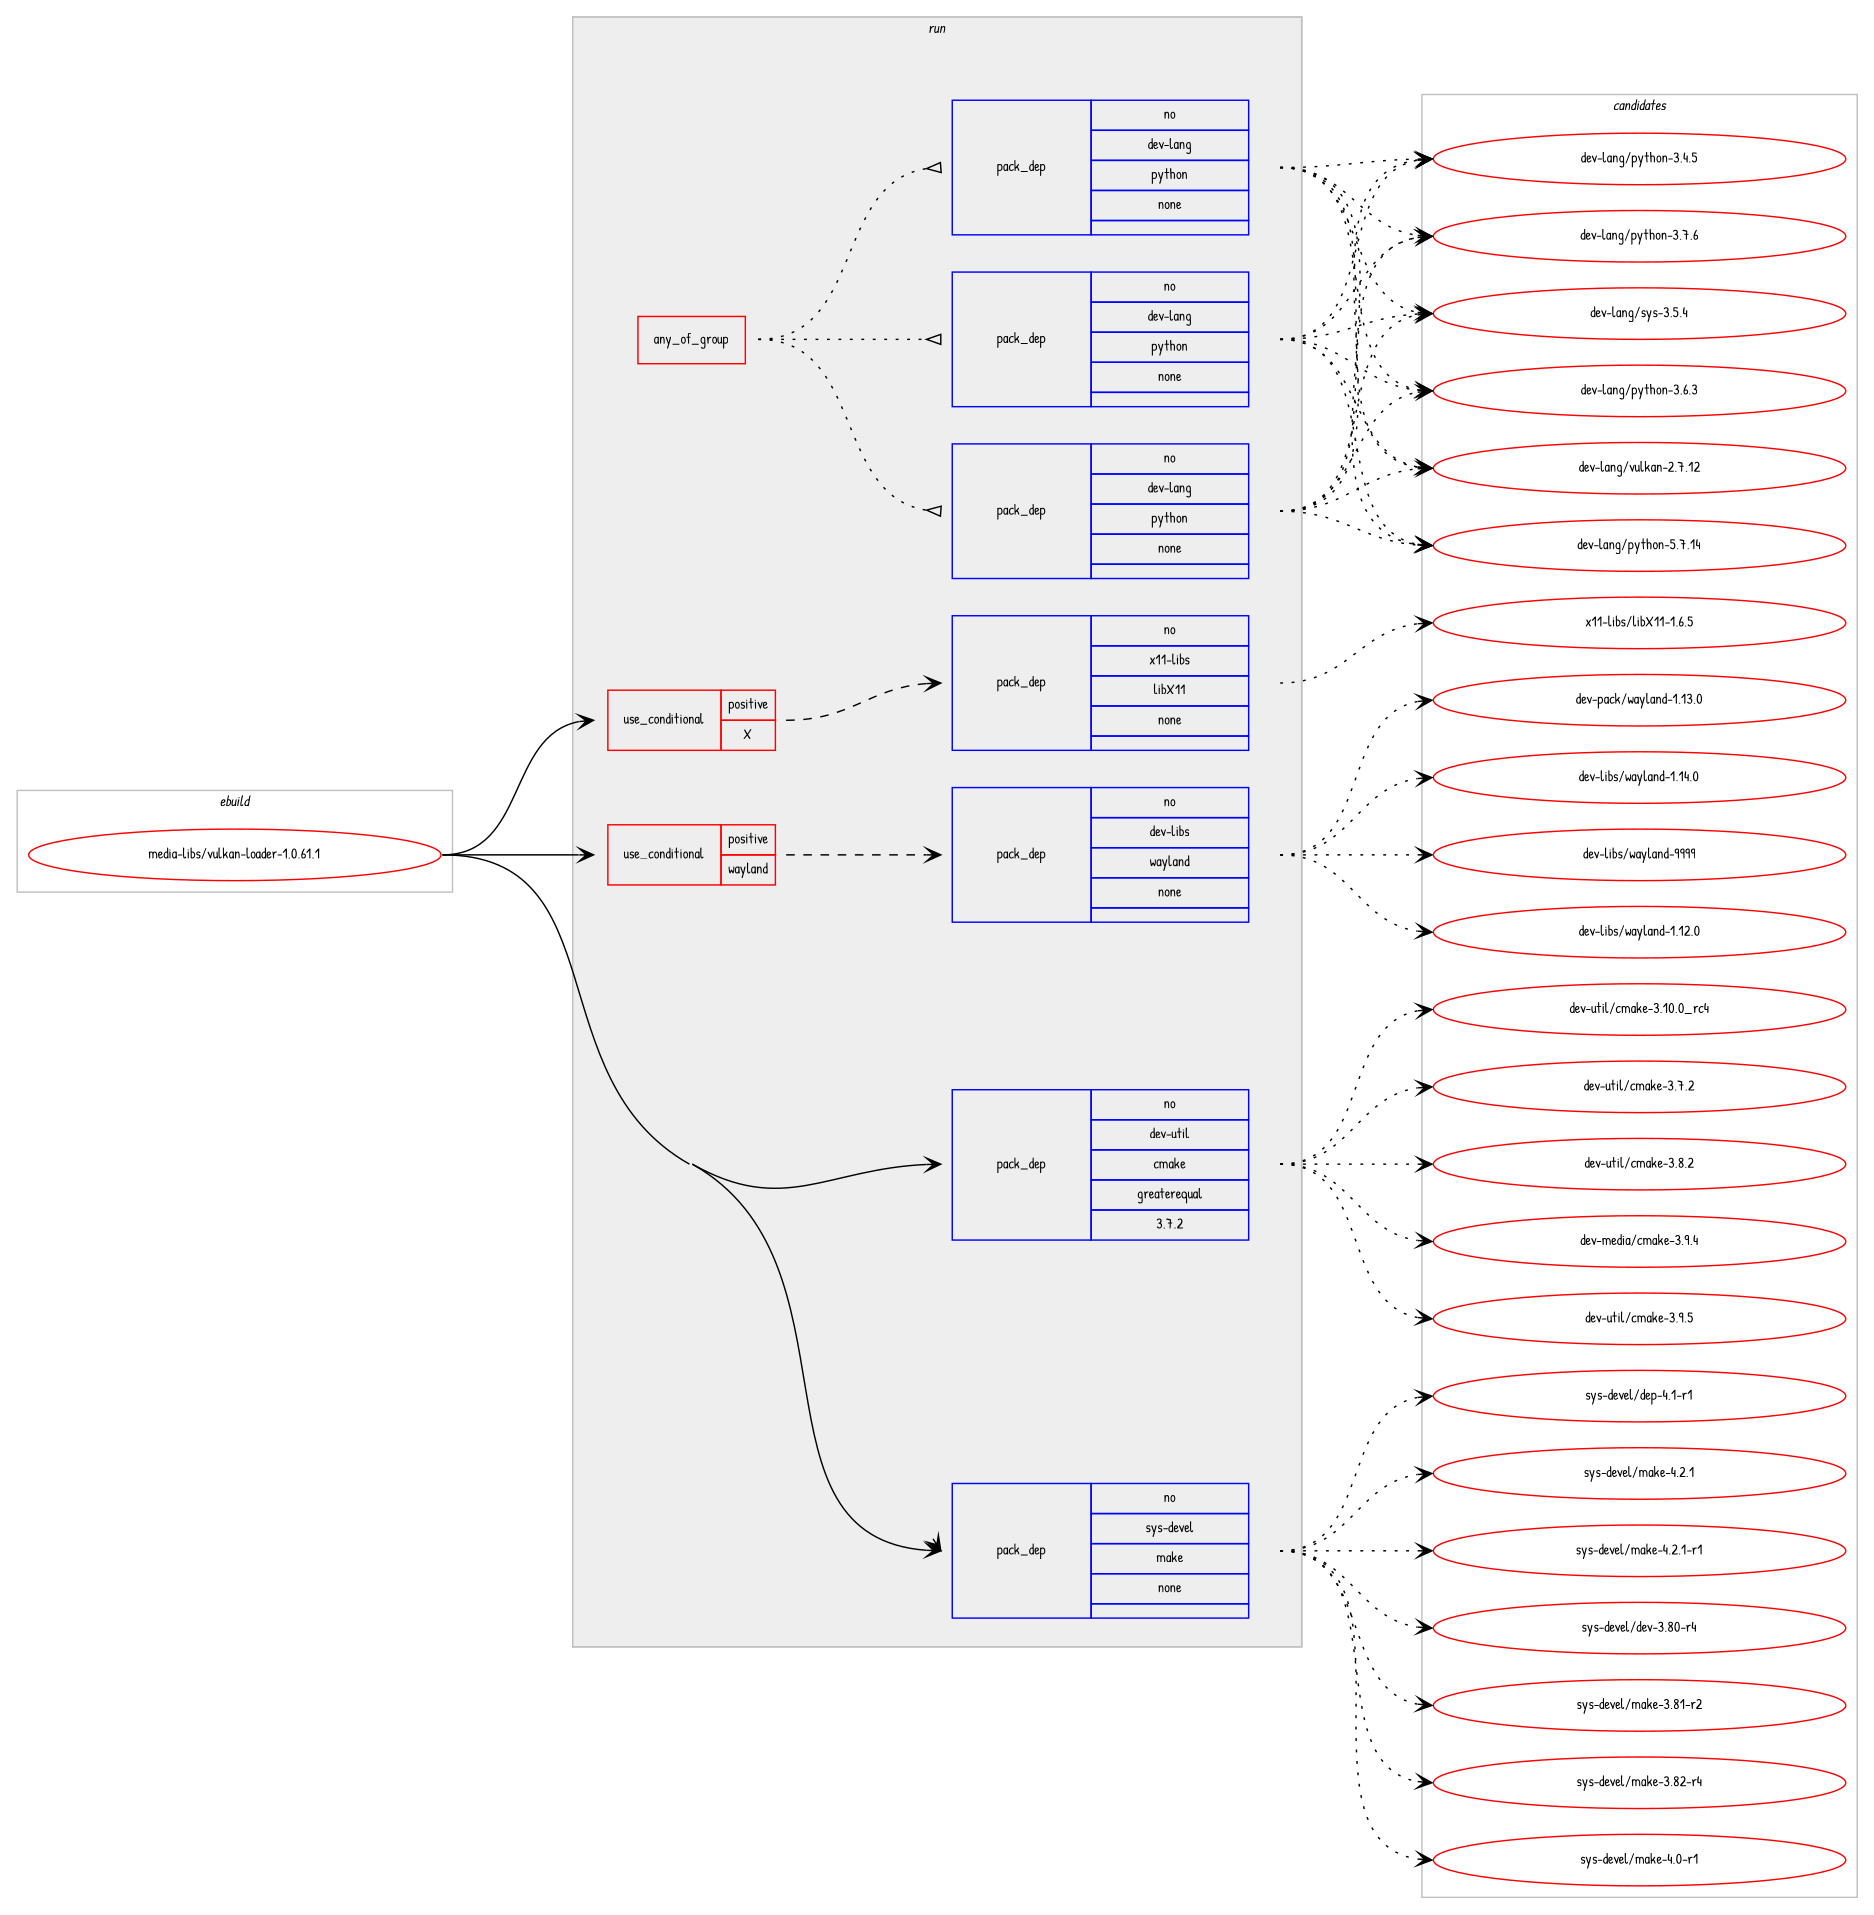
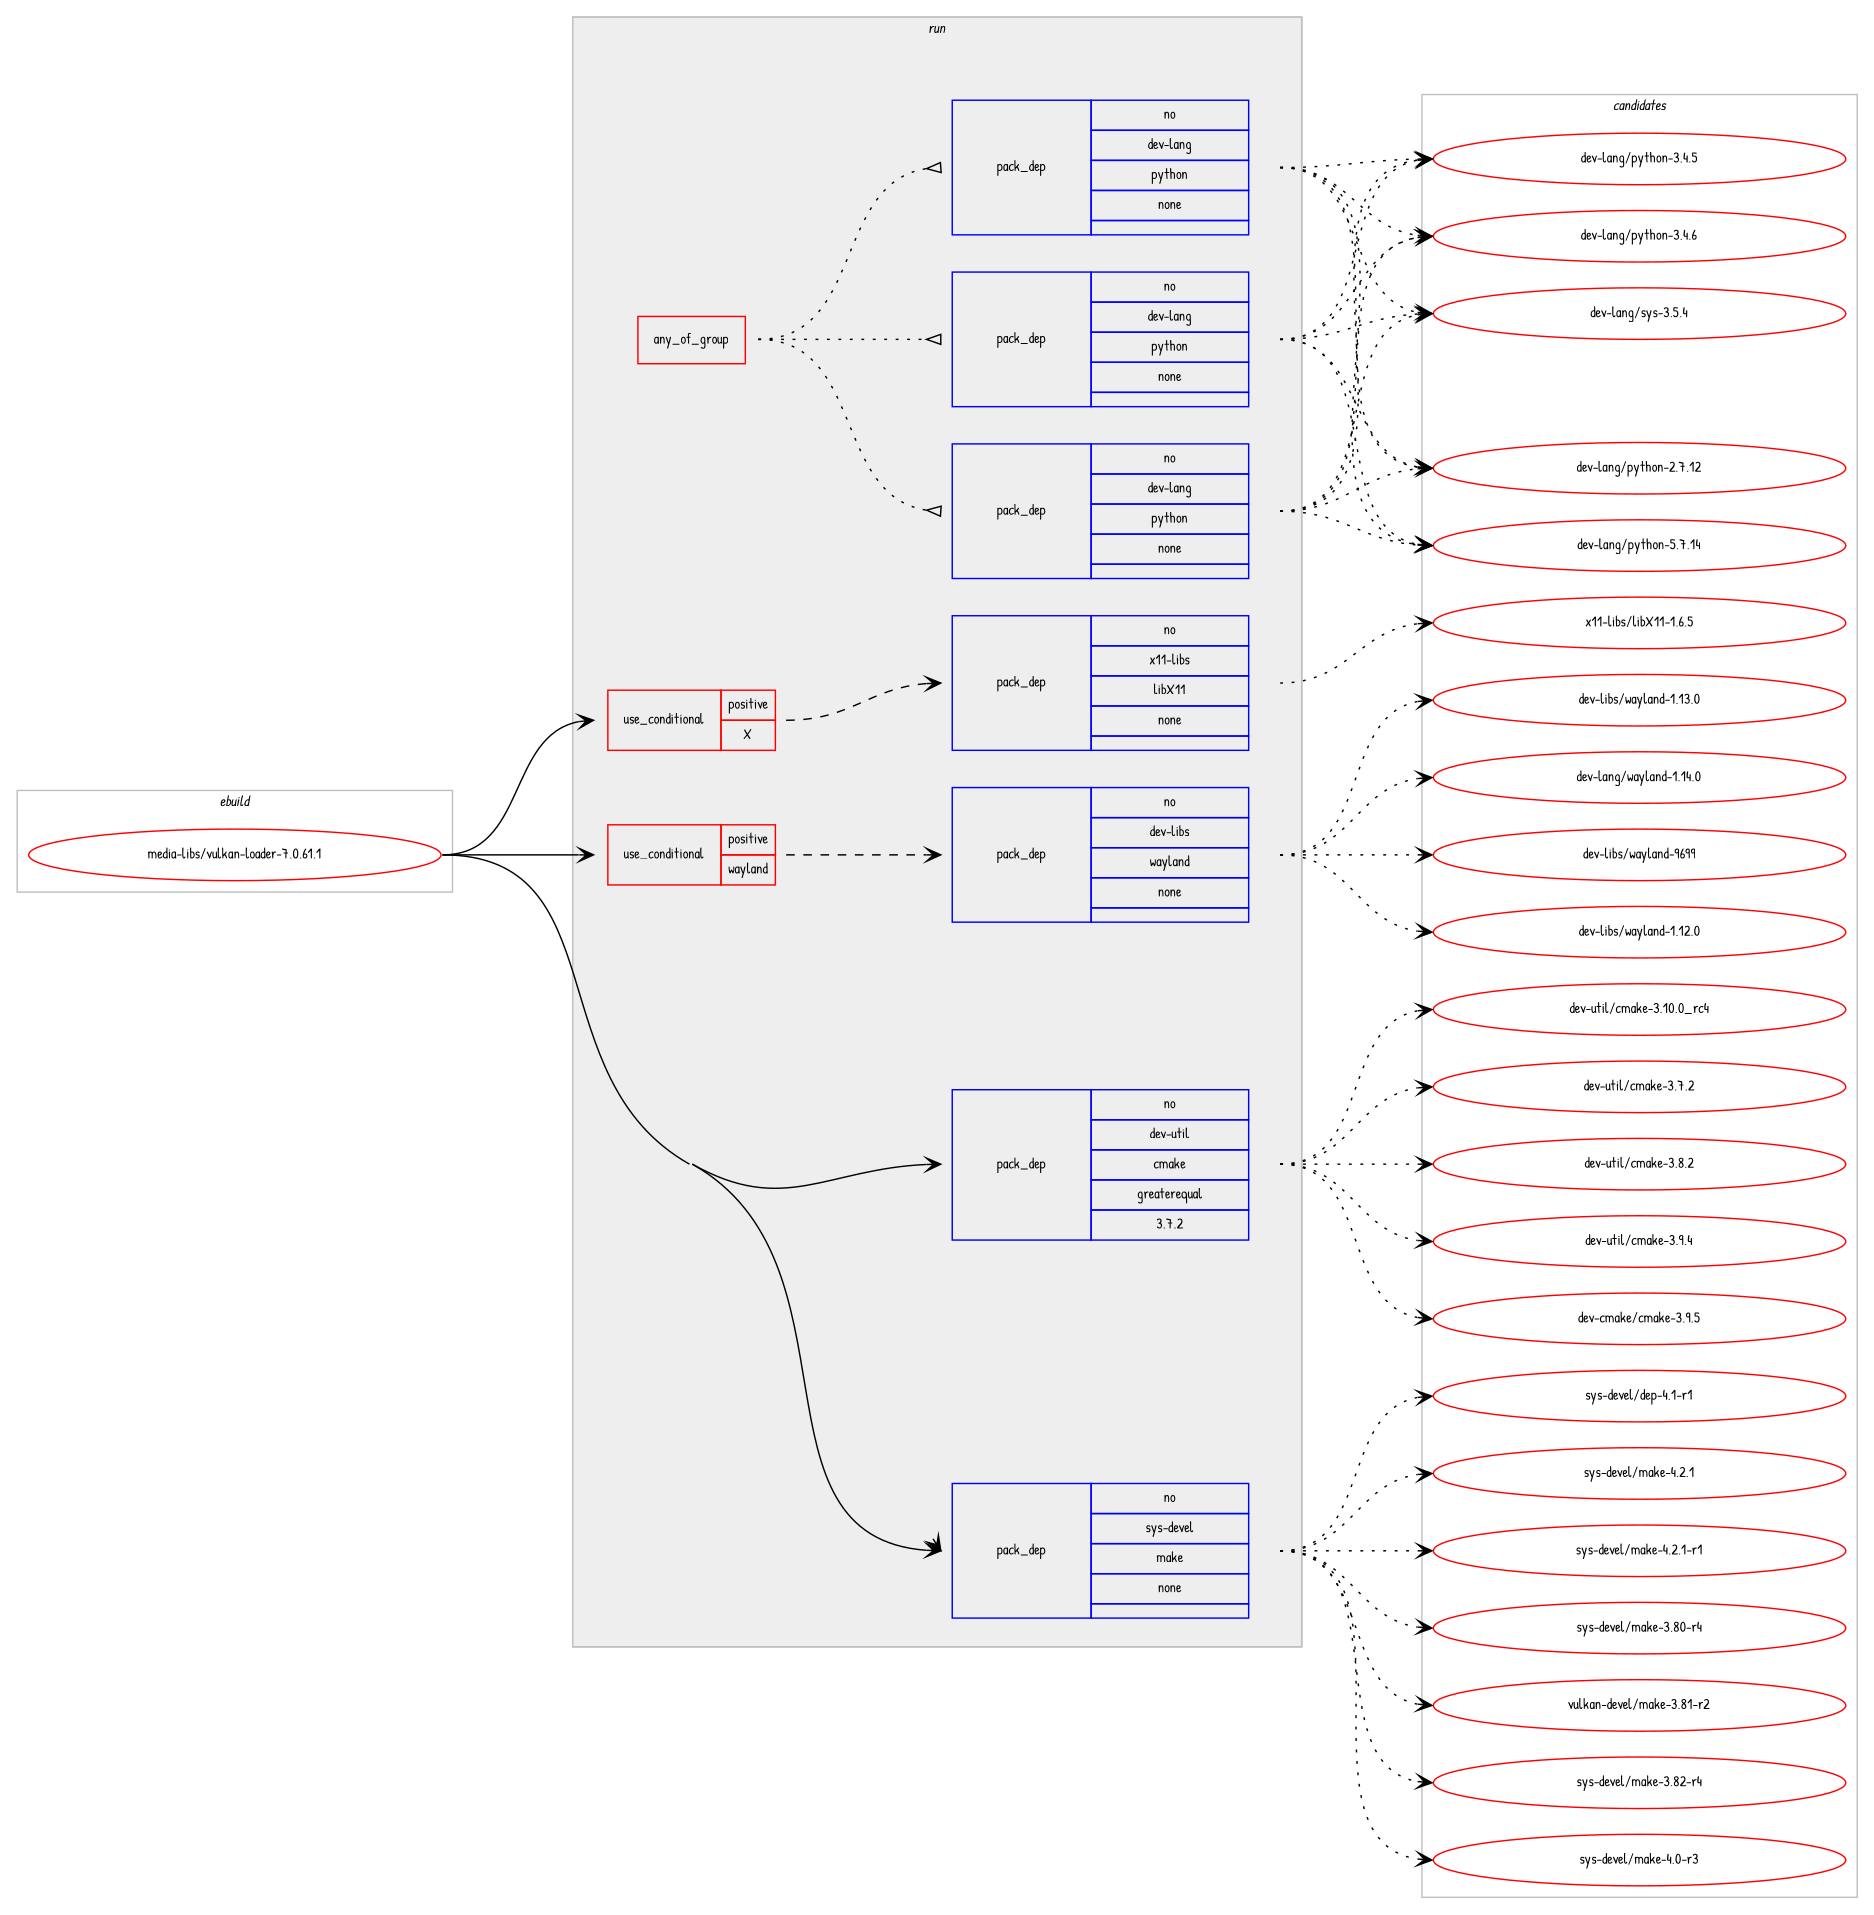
(1640, 236) -> (1640, 236)
(1640, 391) -> none
(1640, 468) -> (1640, 468)
(1640, 700) -> (1640, 700)
(1640, 778) -> (1640, 778)
(235, 855) -> (235, 855)
(1640, 855) -> (1640, 855)
(1640, 1241) -> (1640, 1241)
(1640, 1319) -> (1640, 1319)
(1640, 1628) -> (1640, 1628)
(1640, 1705) -> (1640, 1705)
(1640, 1860) -> (1640, 1860)
